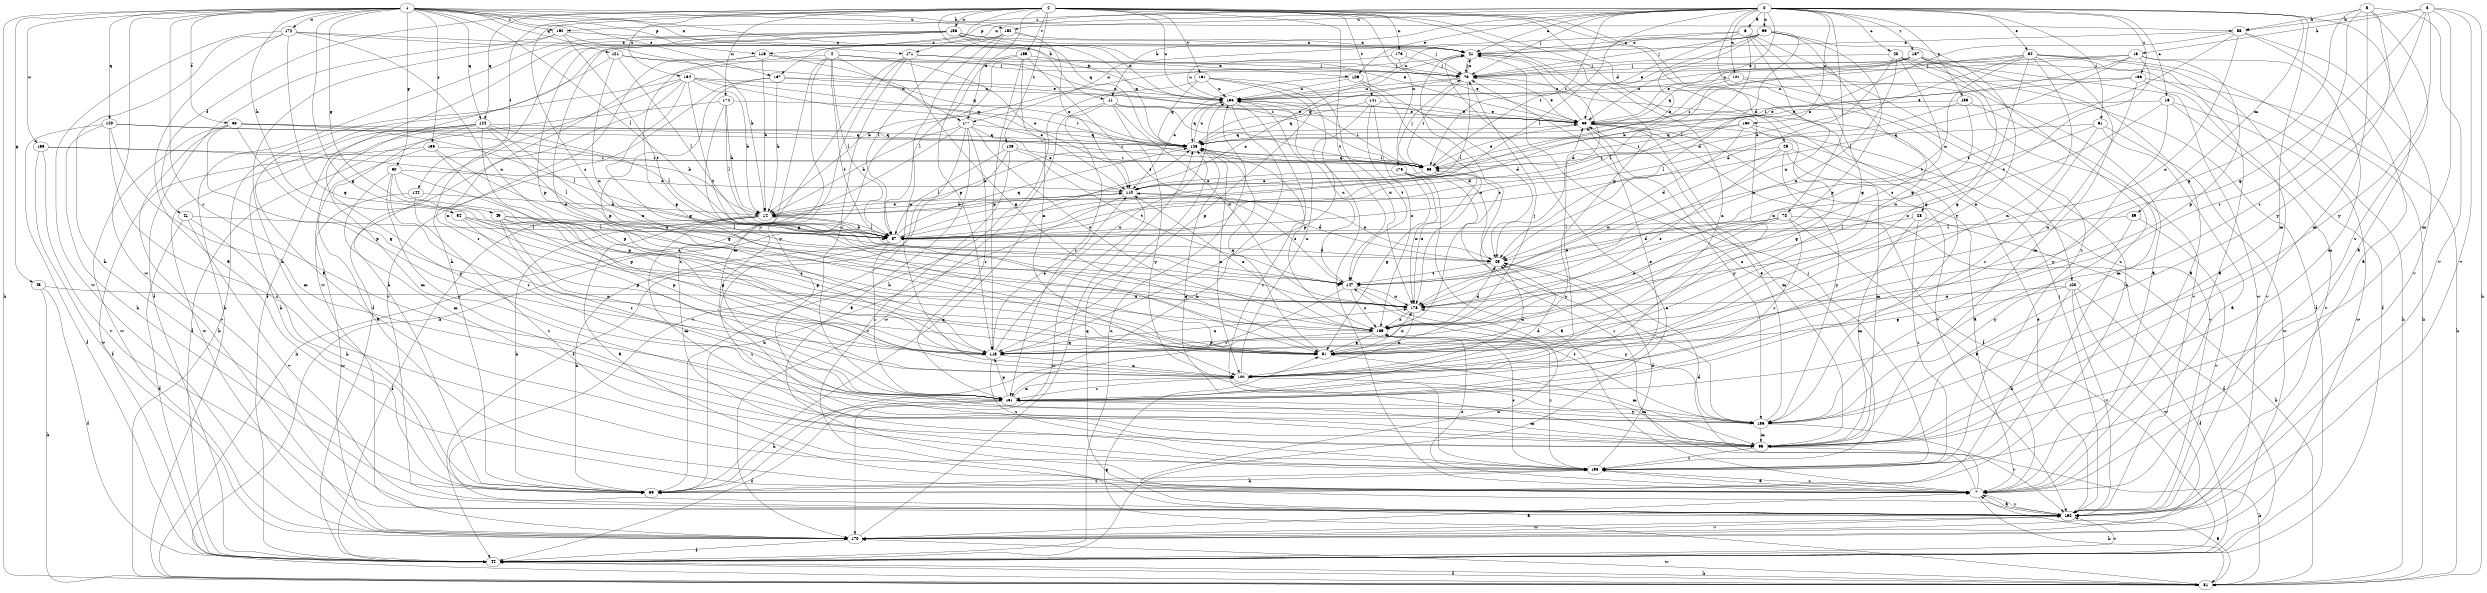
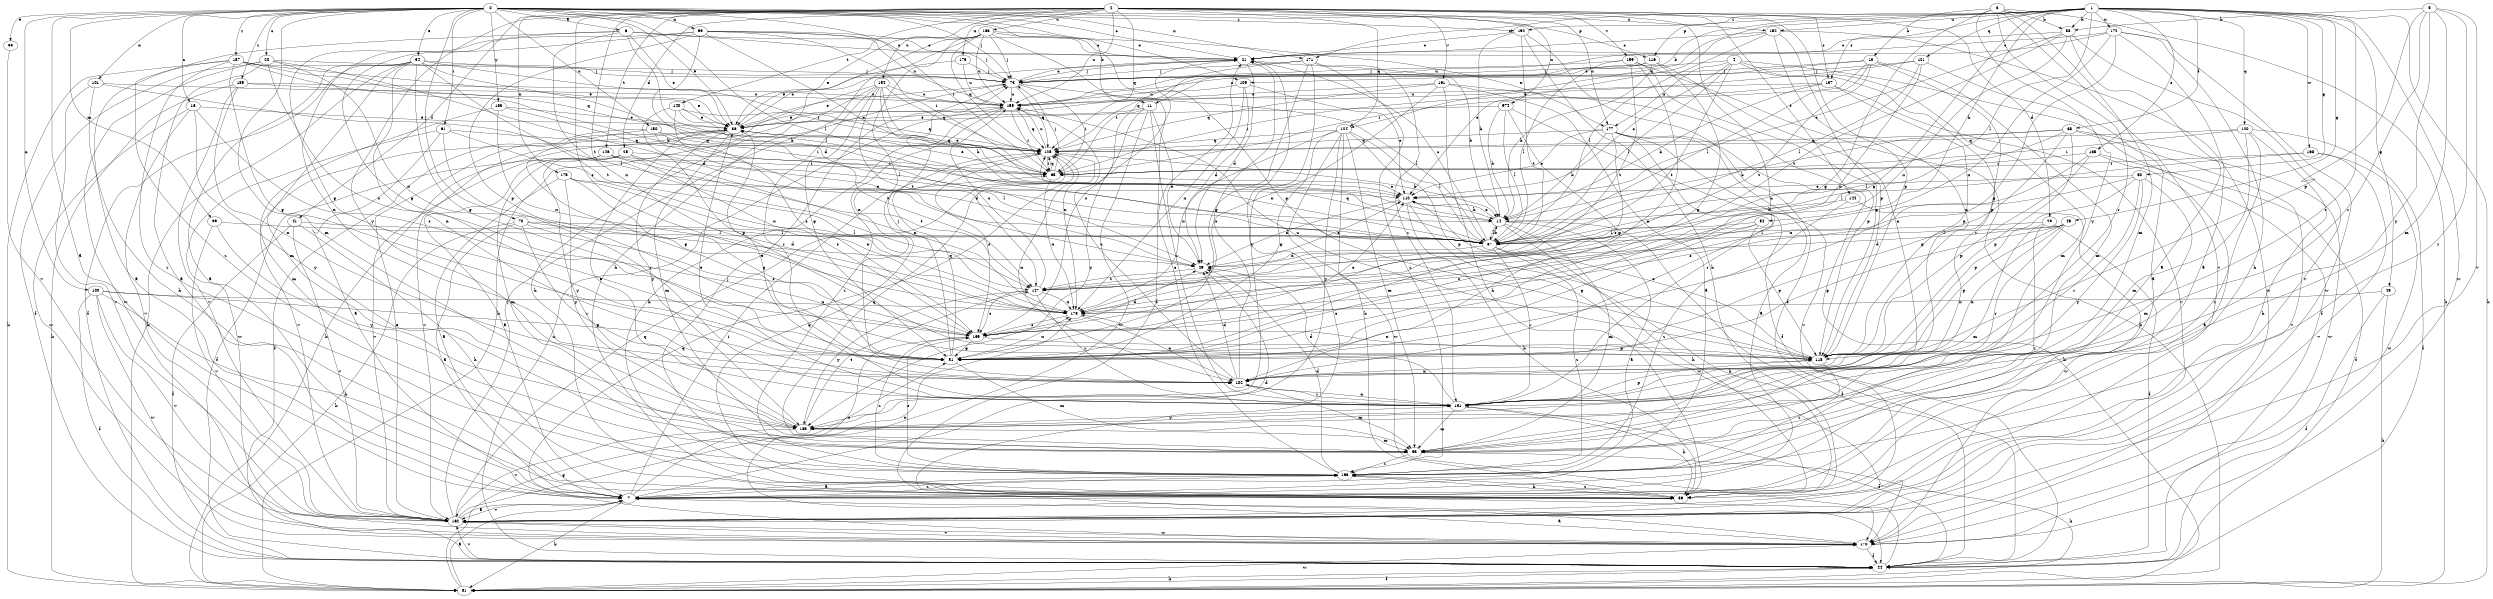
none -> (11, 46)
(726, 101) -> (1506, 106)
(1373, 101) -> (677, 106)
